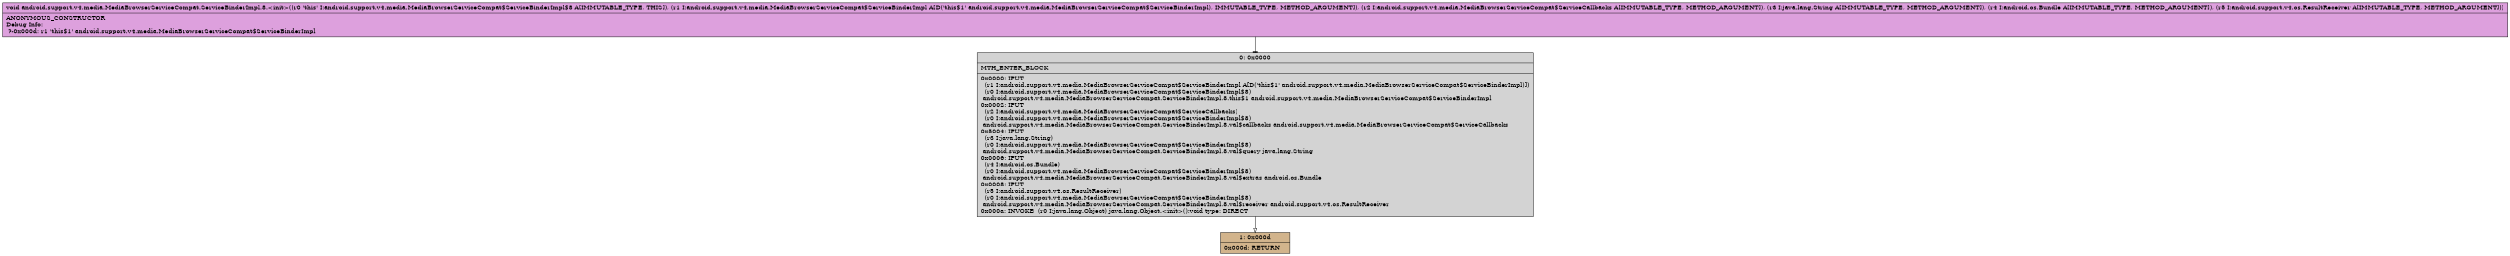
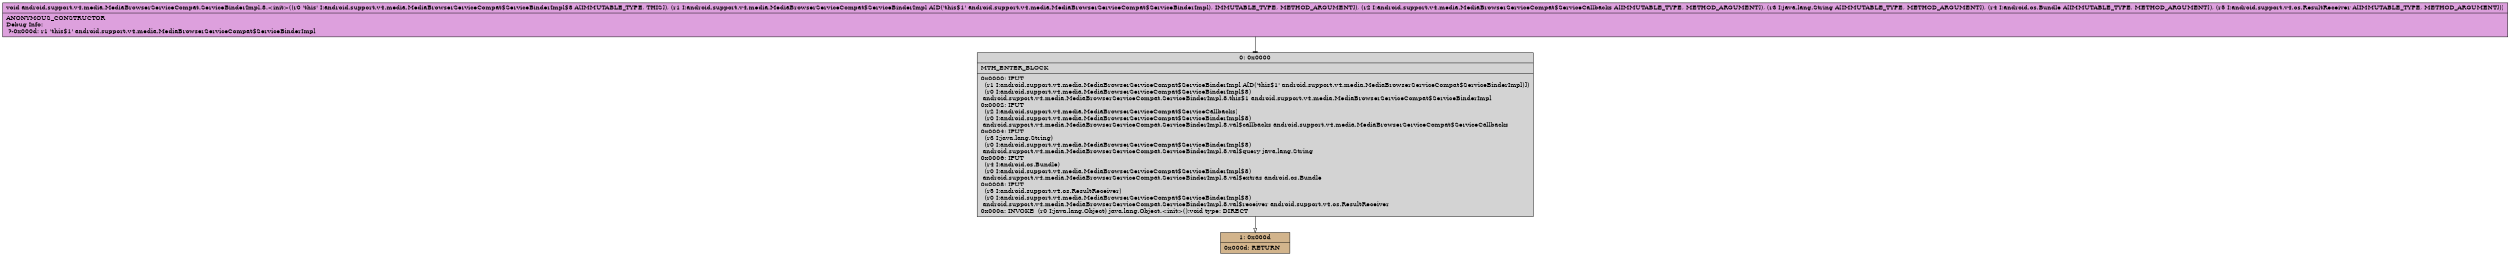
(1004, 132) -> (1004, 132)
